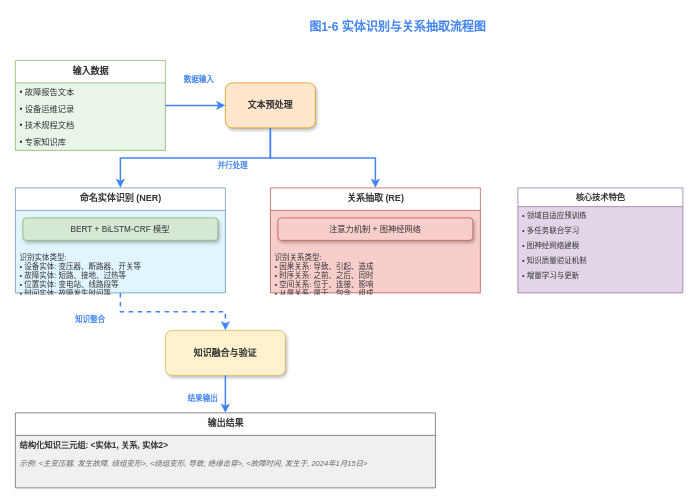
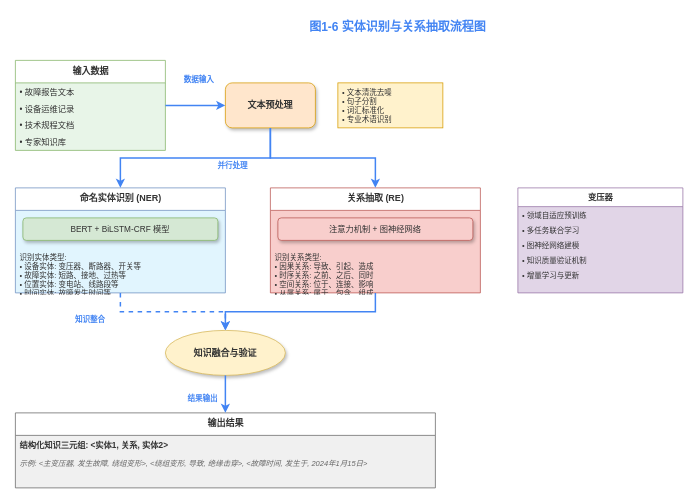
none -> (390, 105)
(601, 198) -> (601, 198)
none -> (310, 312)
(225, 353) -> (225, 353)
